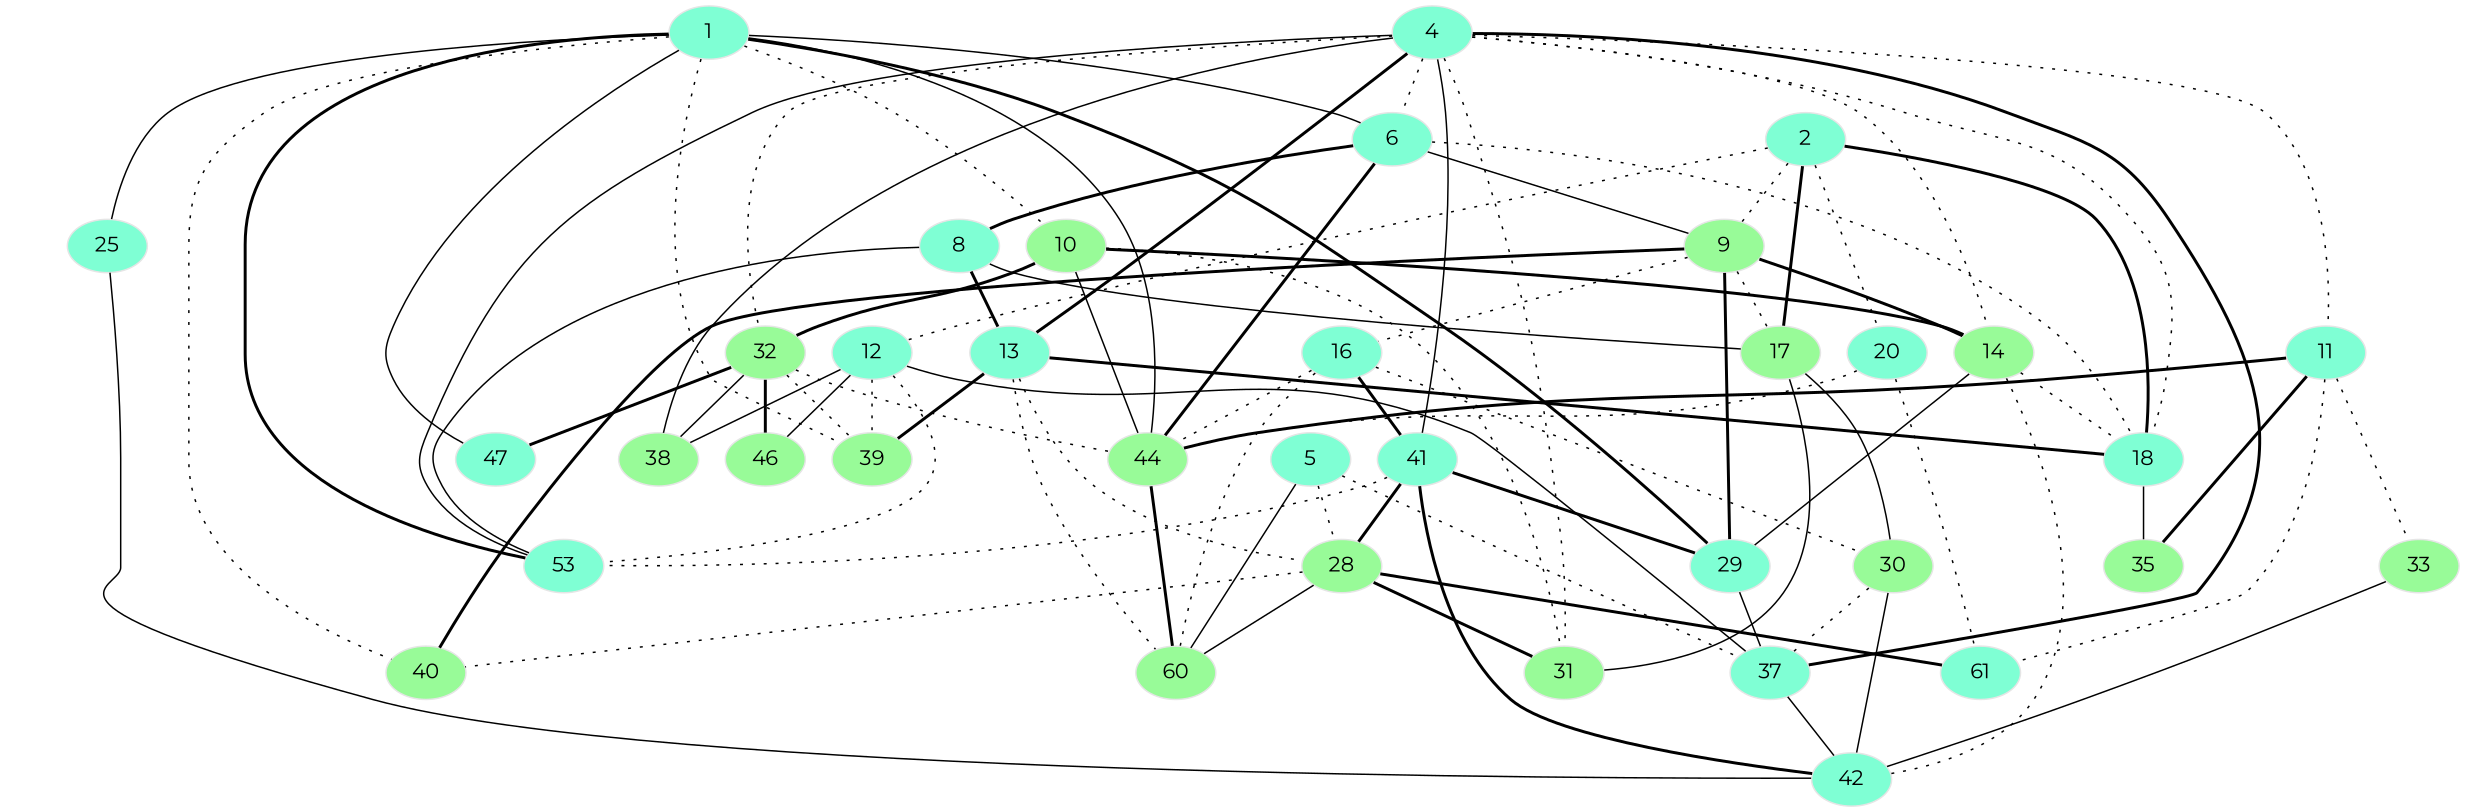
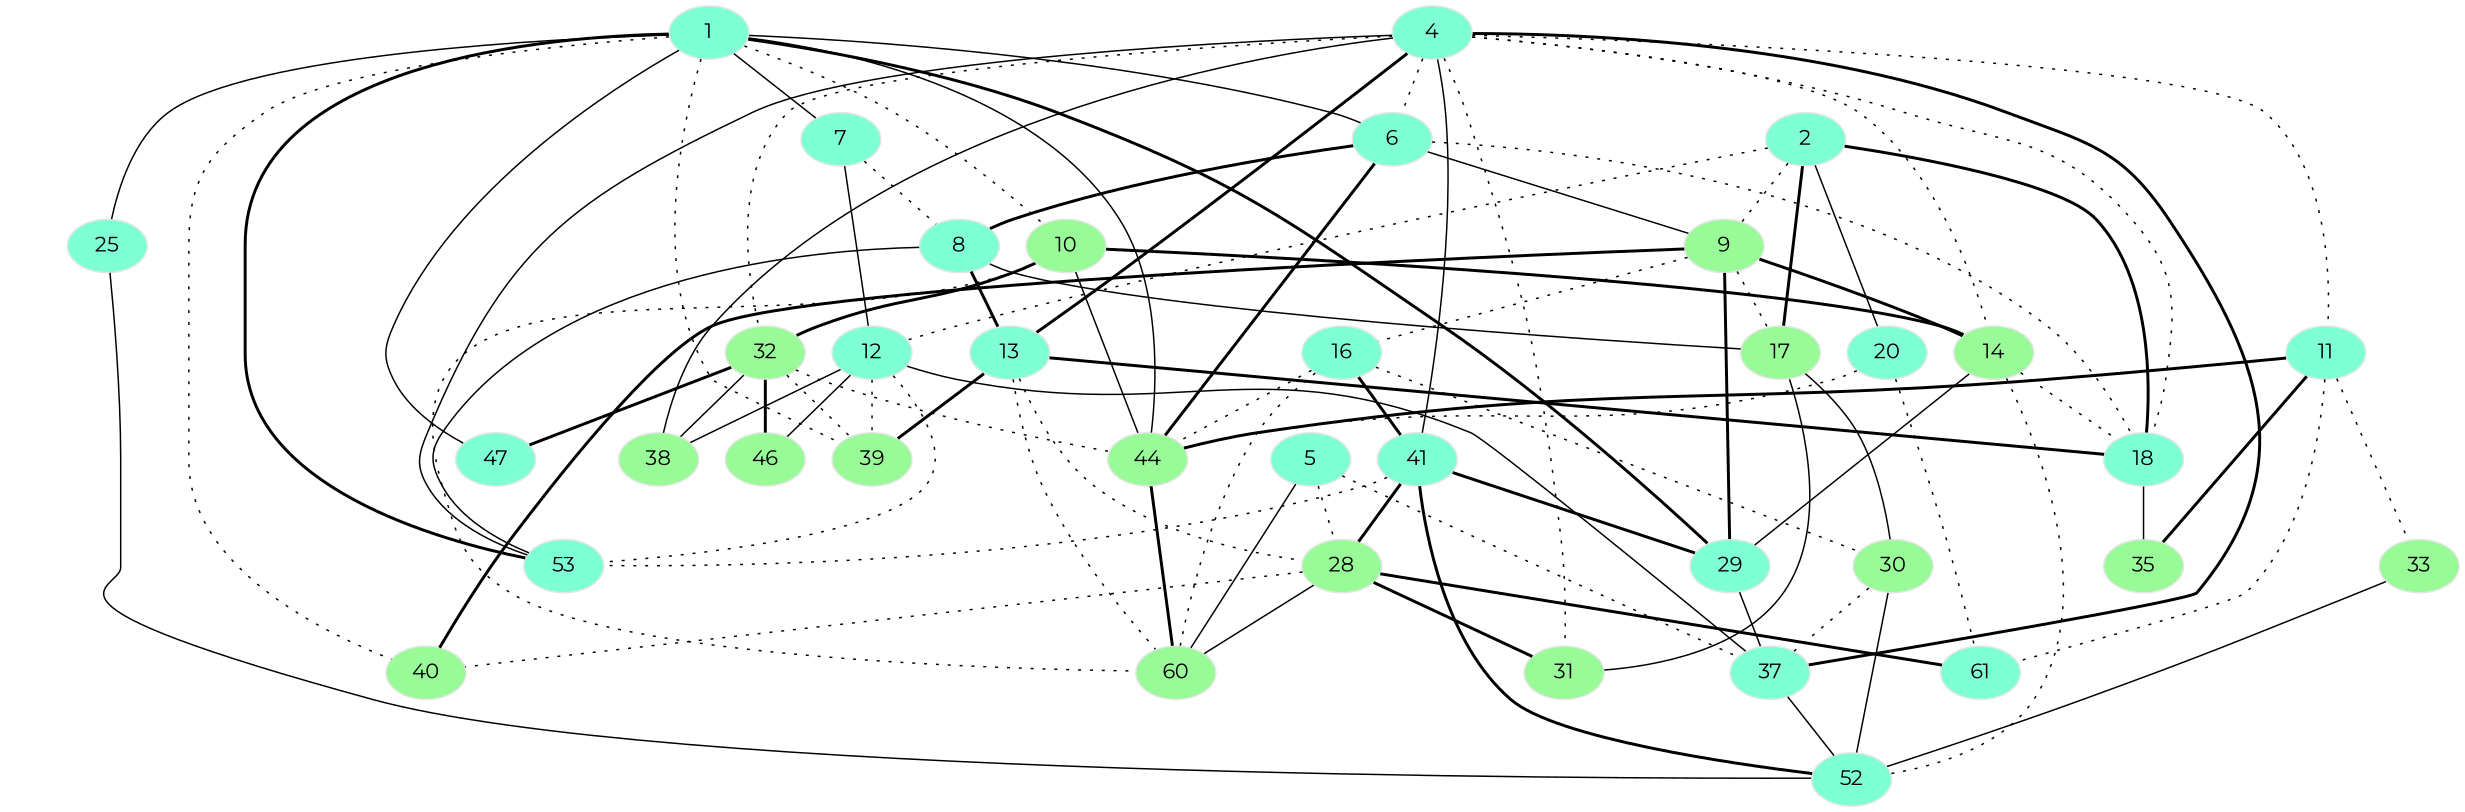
none -> (841, 139)
(1846, 246) -> (1846, 246)
(1421, 347) -> (511, 593)
(1852, 780) -> (1852, 780)
